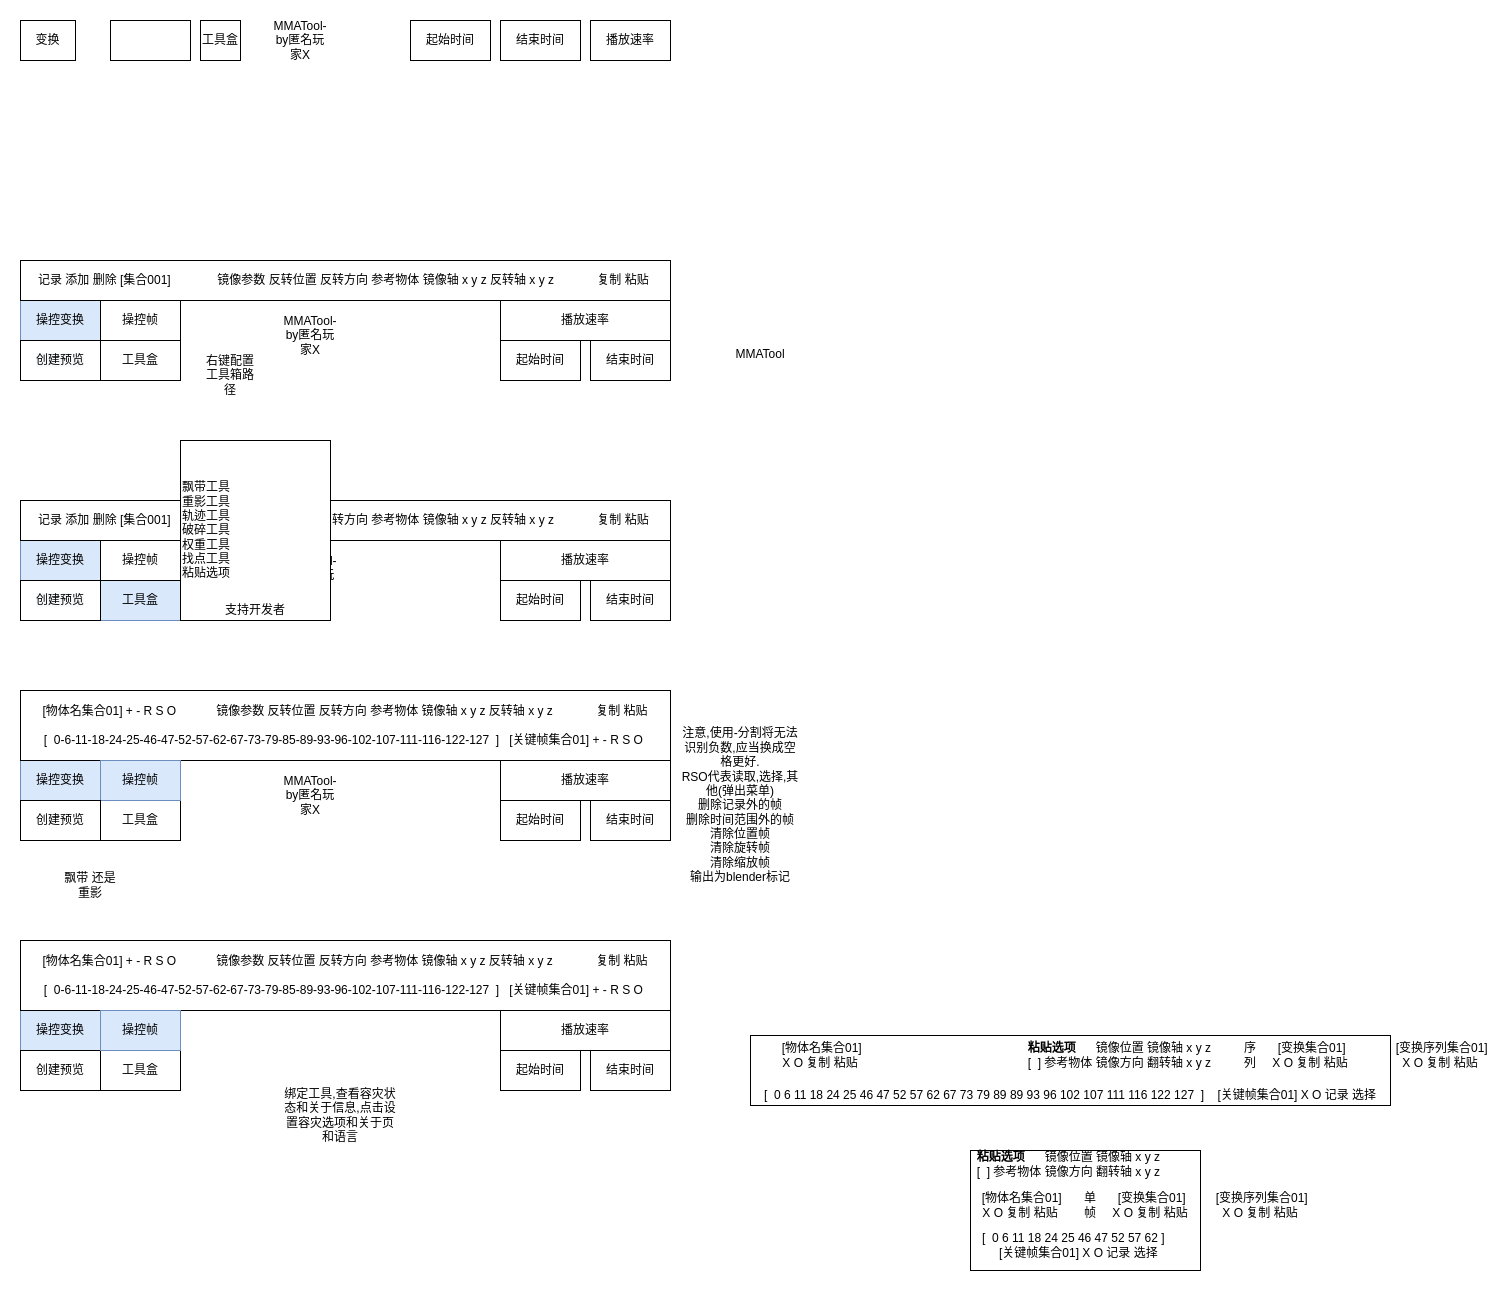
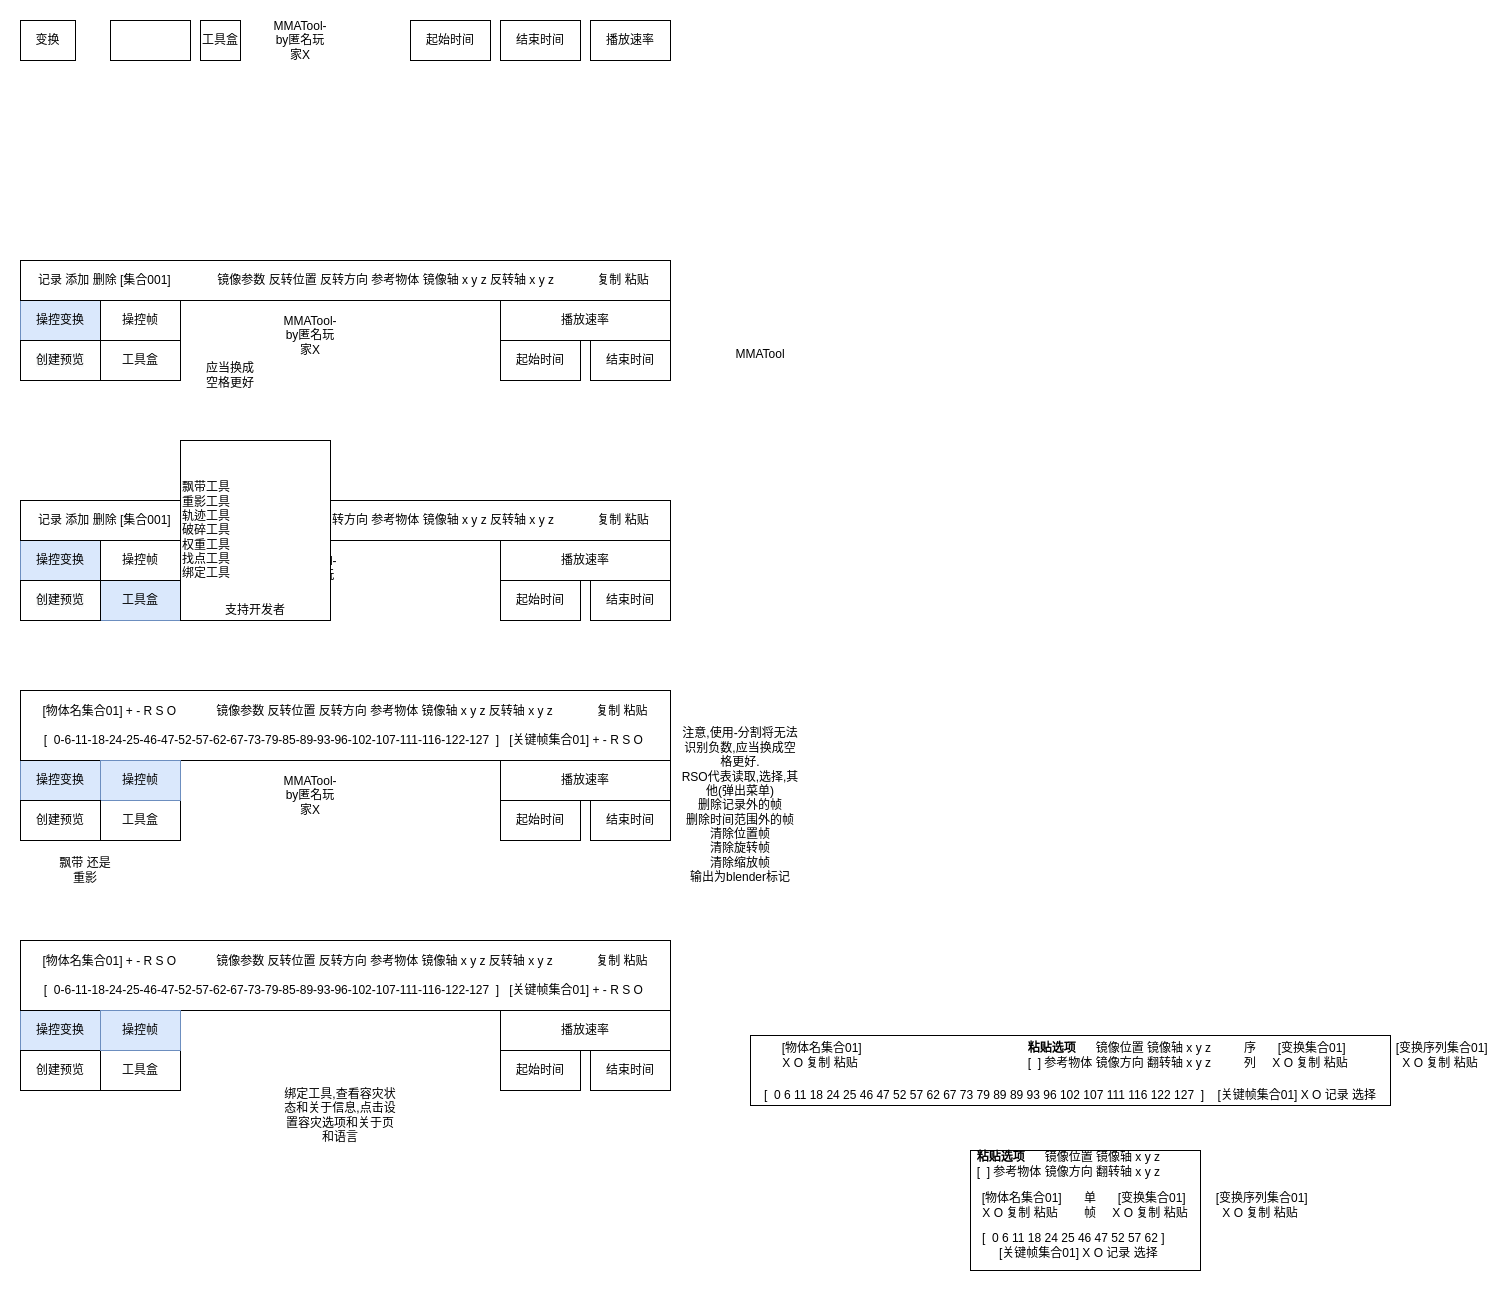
(231, 376) -> (231, 376)
(207, 531) -> (207, 531)
(91, 886) -> (86, 871)
